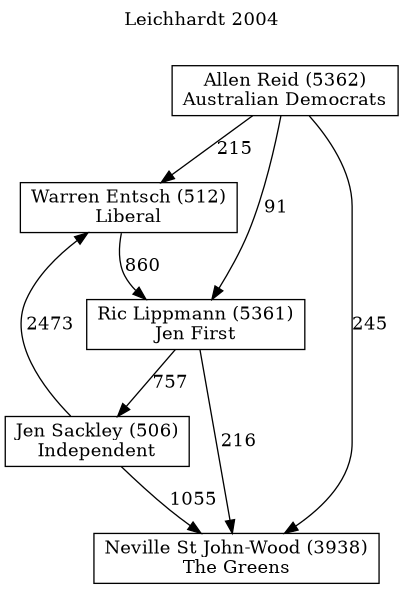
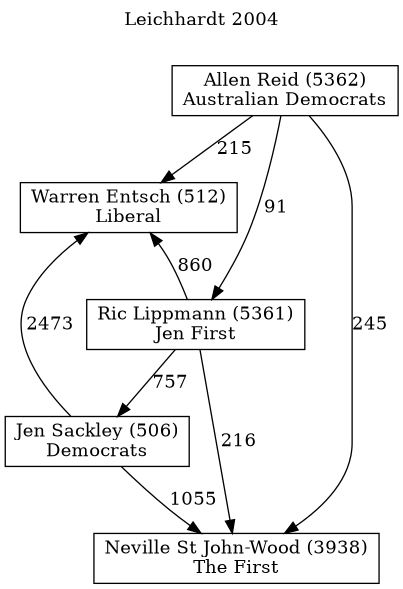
(121, 264) -> (175, 271)
(97, 441) -> (97, 441)
(236, 558) -> (236, 558)
